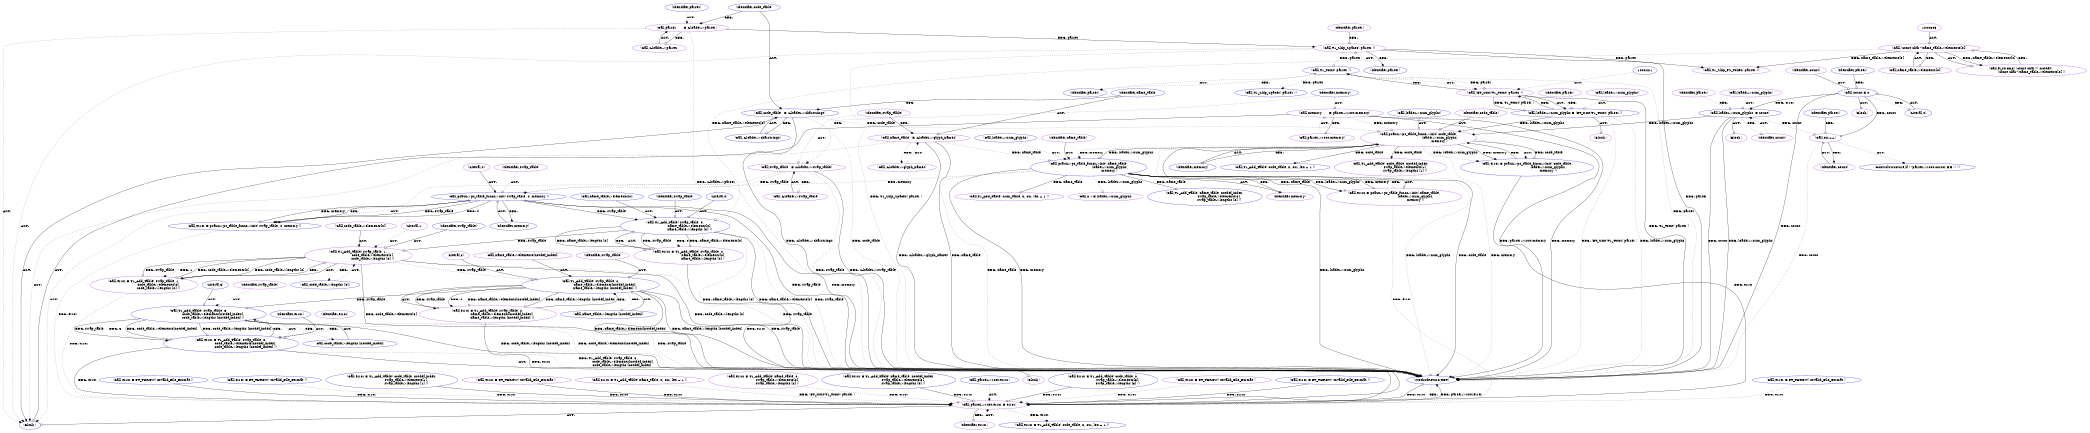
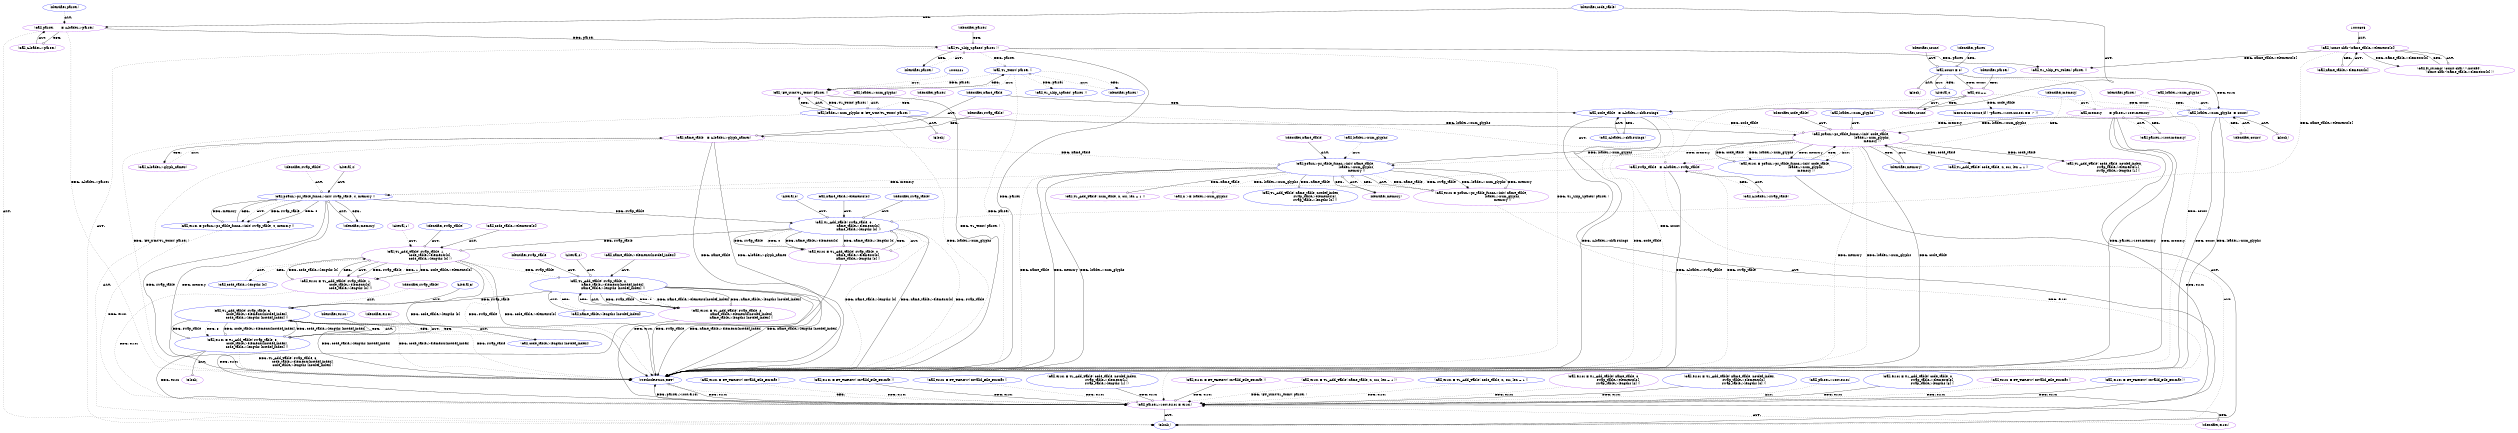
(1784, 125) -> (2090, 101)
(904, 150) -> (411, 140)
(1881, 153) -> (2001, 103)
(1731, 343) -> (2012, 368)
(1024, 415) -> (1330, 396)
